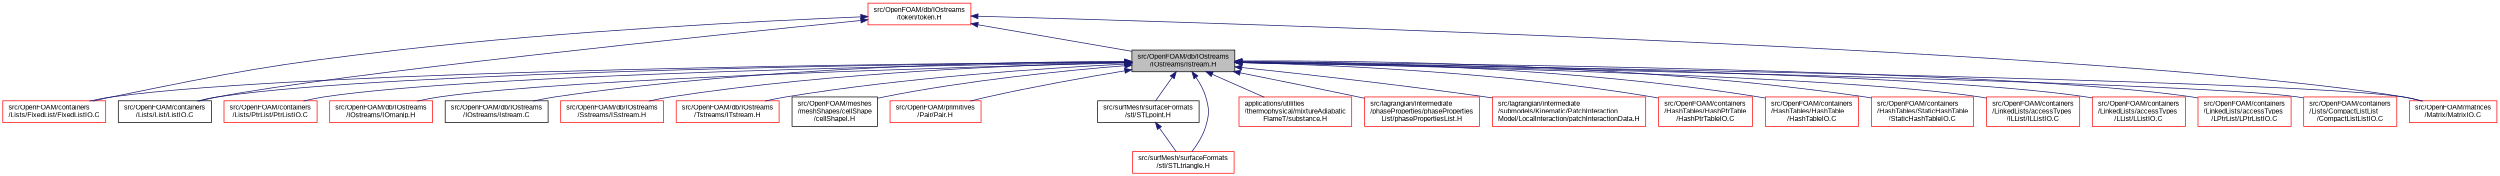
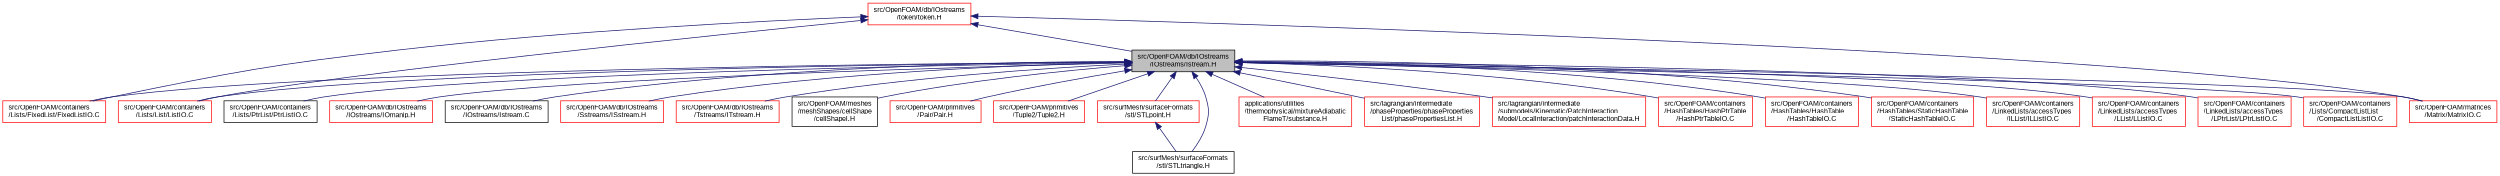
(165, 112) -> (165, 112)
(271, 112) -> (271, 112)
none -> (1039, 112)
(1148, 112) -> (1148, 112)
(1183, 162) -> (1183, 162)
